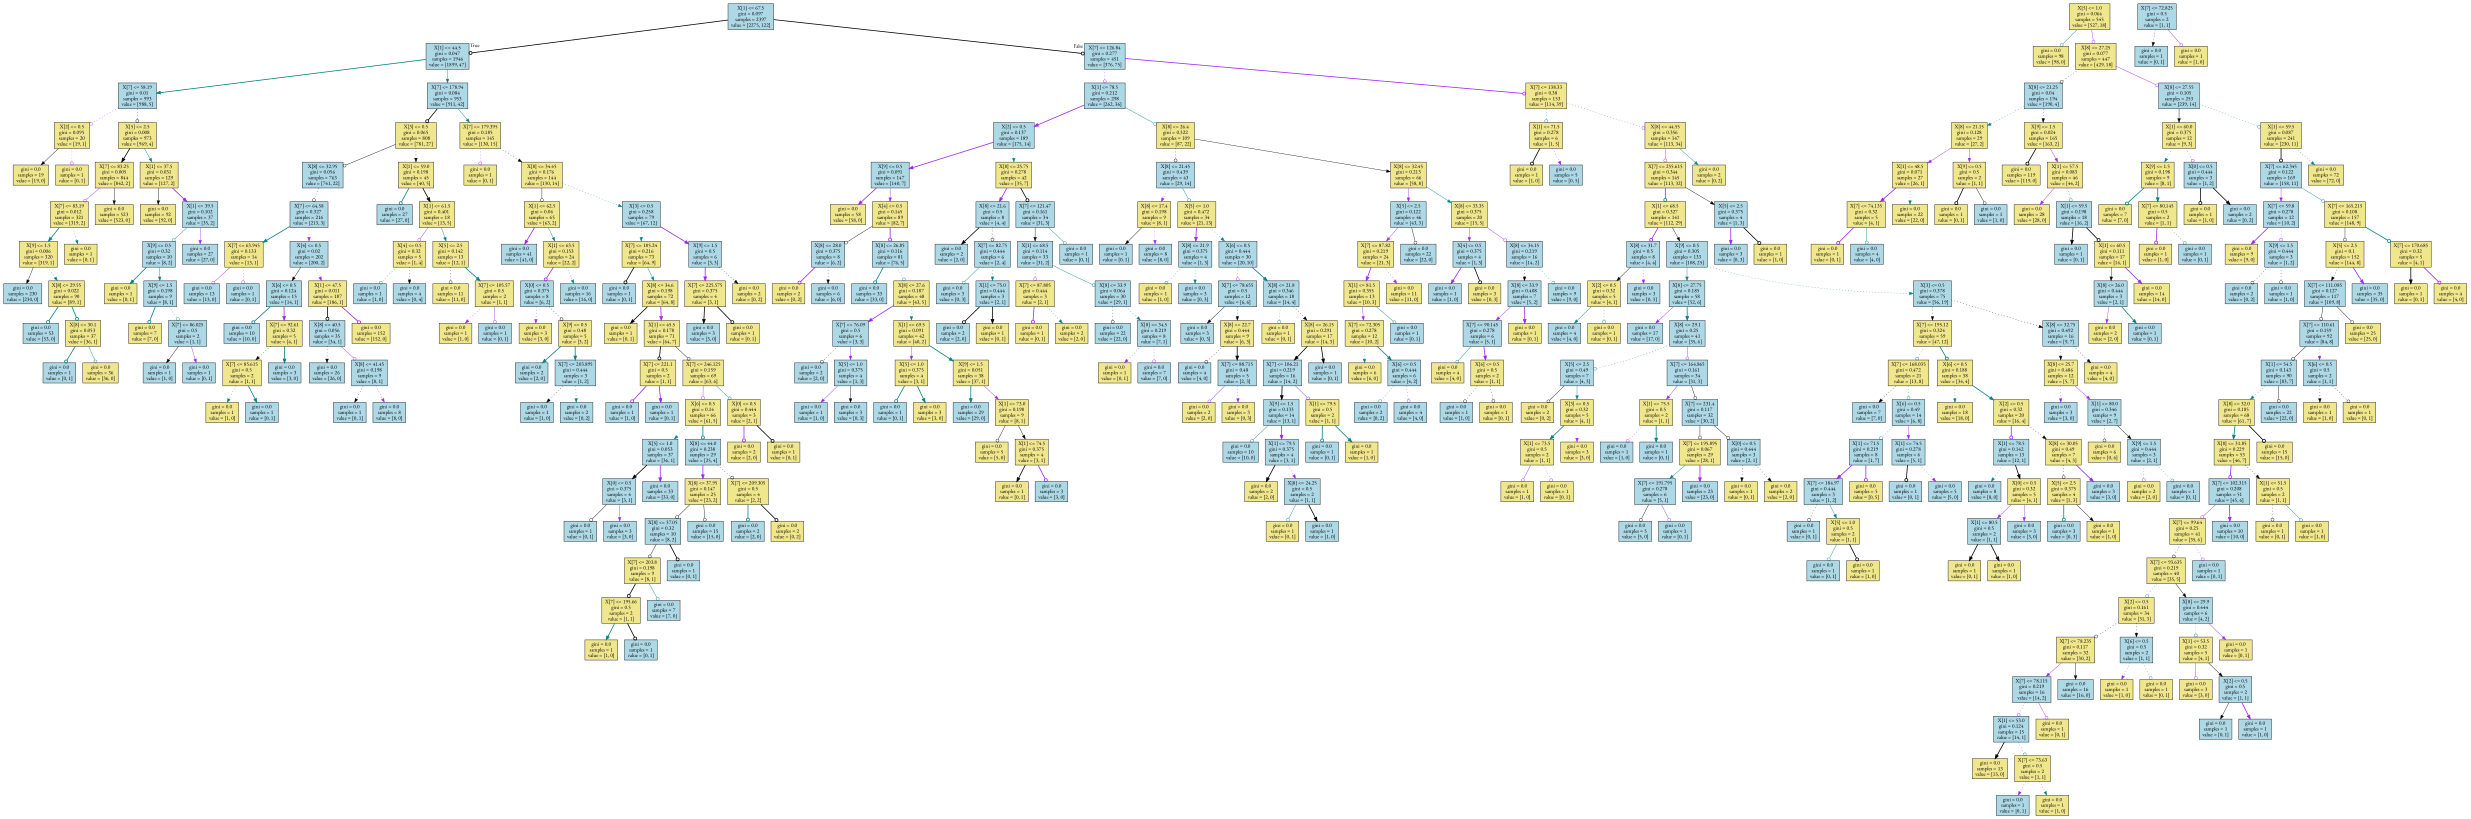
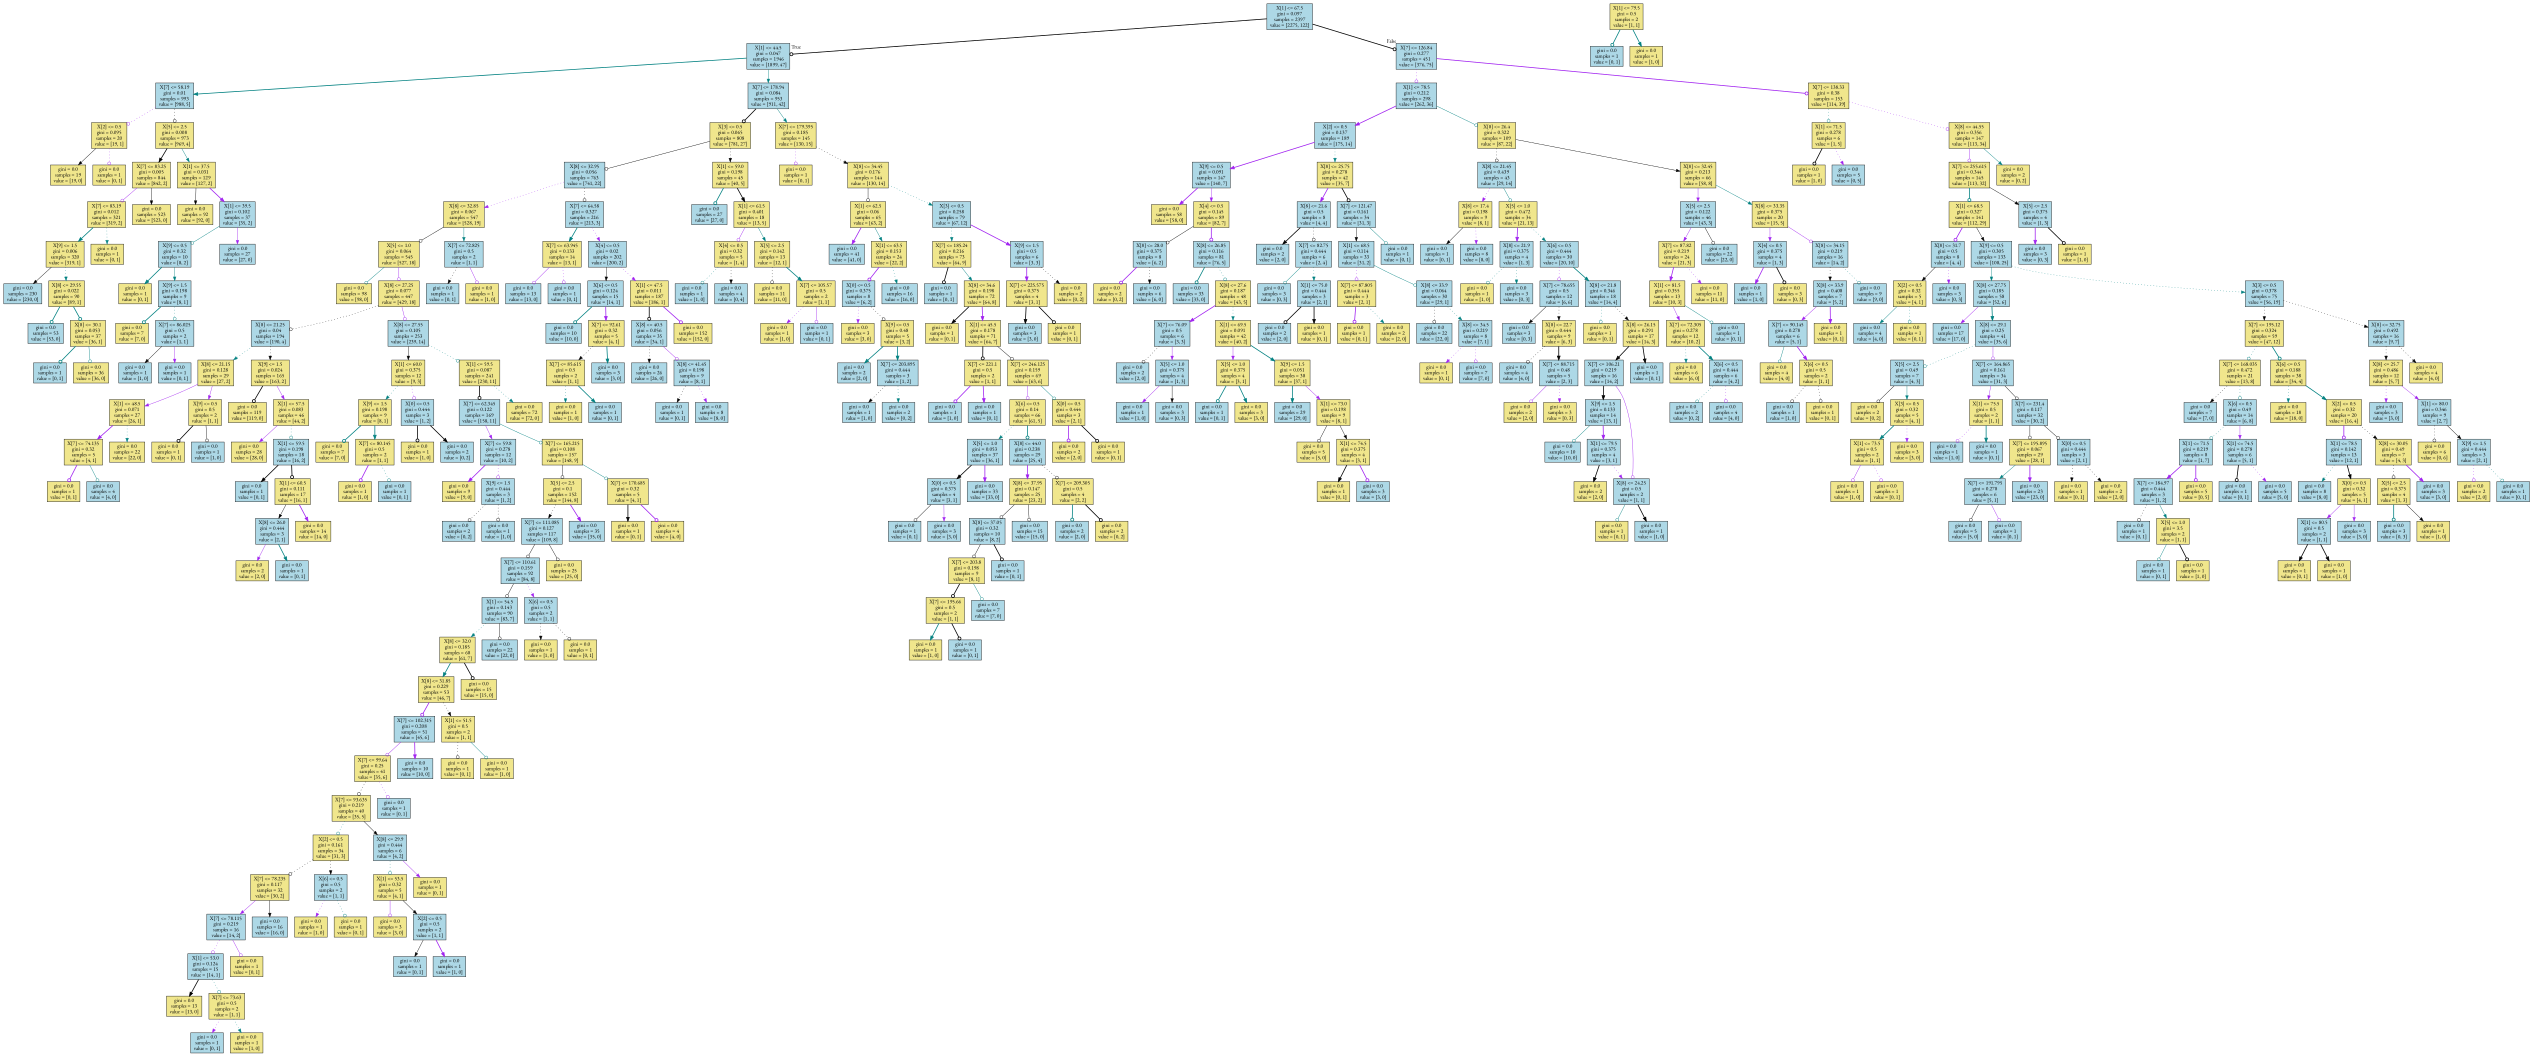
none -> (464, 215)
(2377, 234) -> (594, 471)
(1301, 392) -> (1631, 429)
(1843, 531) -> (2173, 531)
